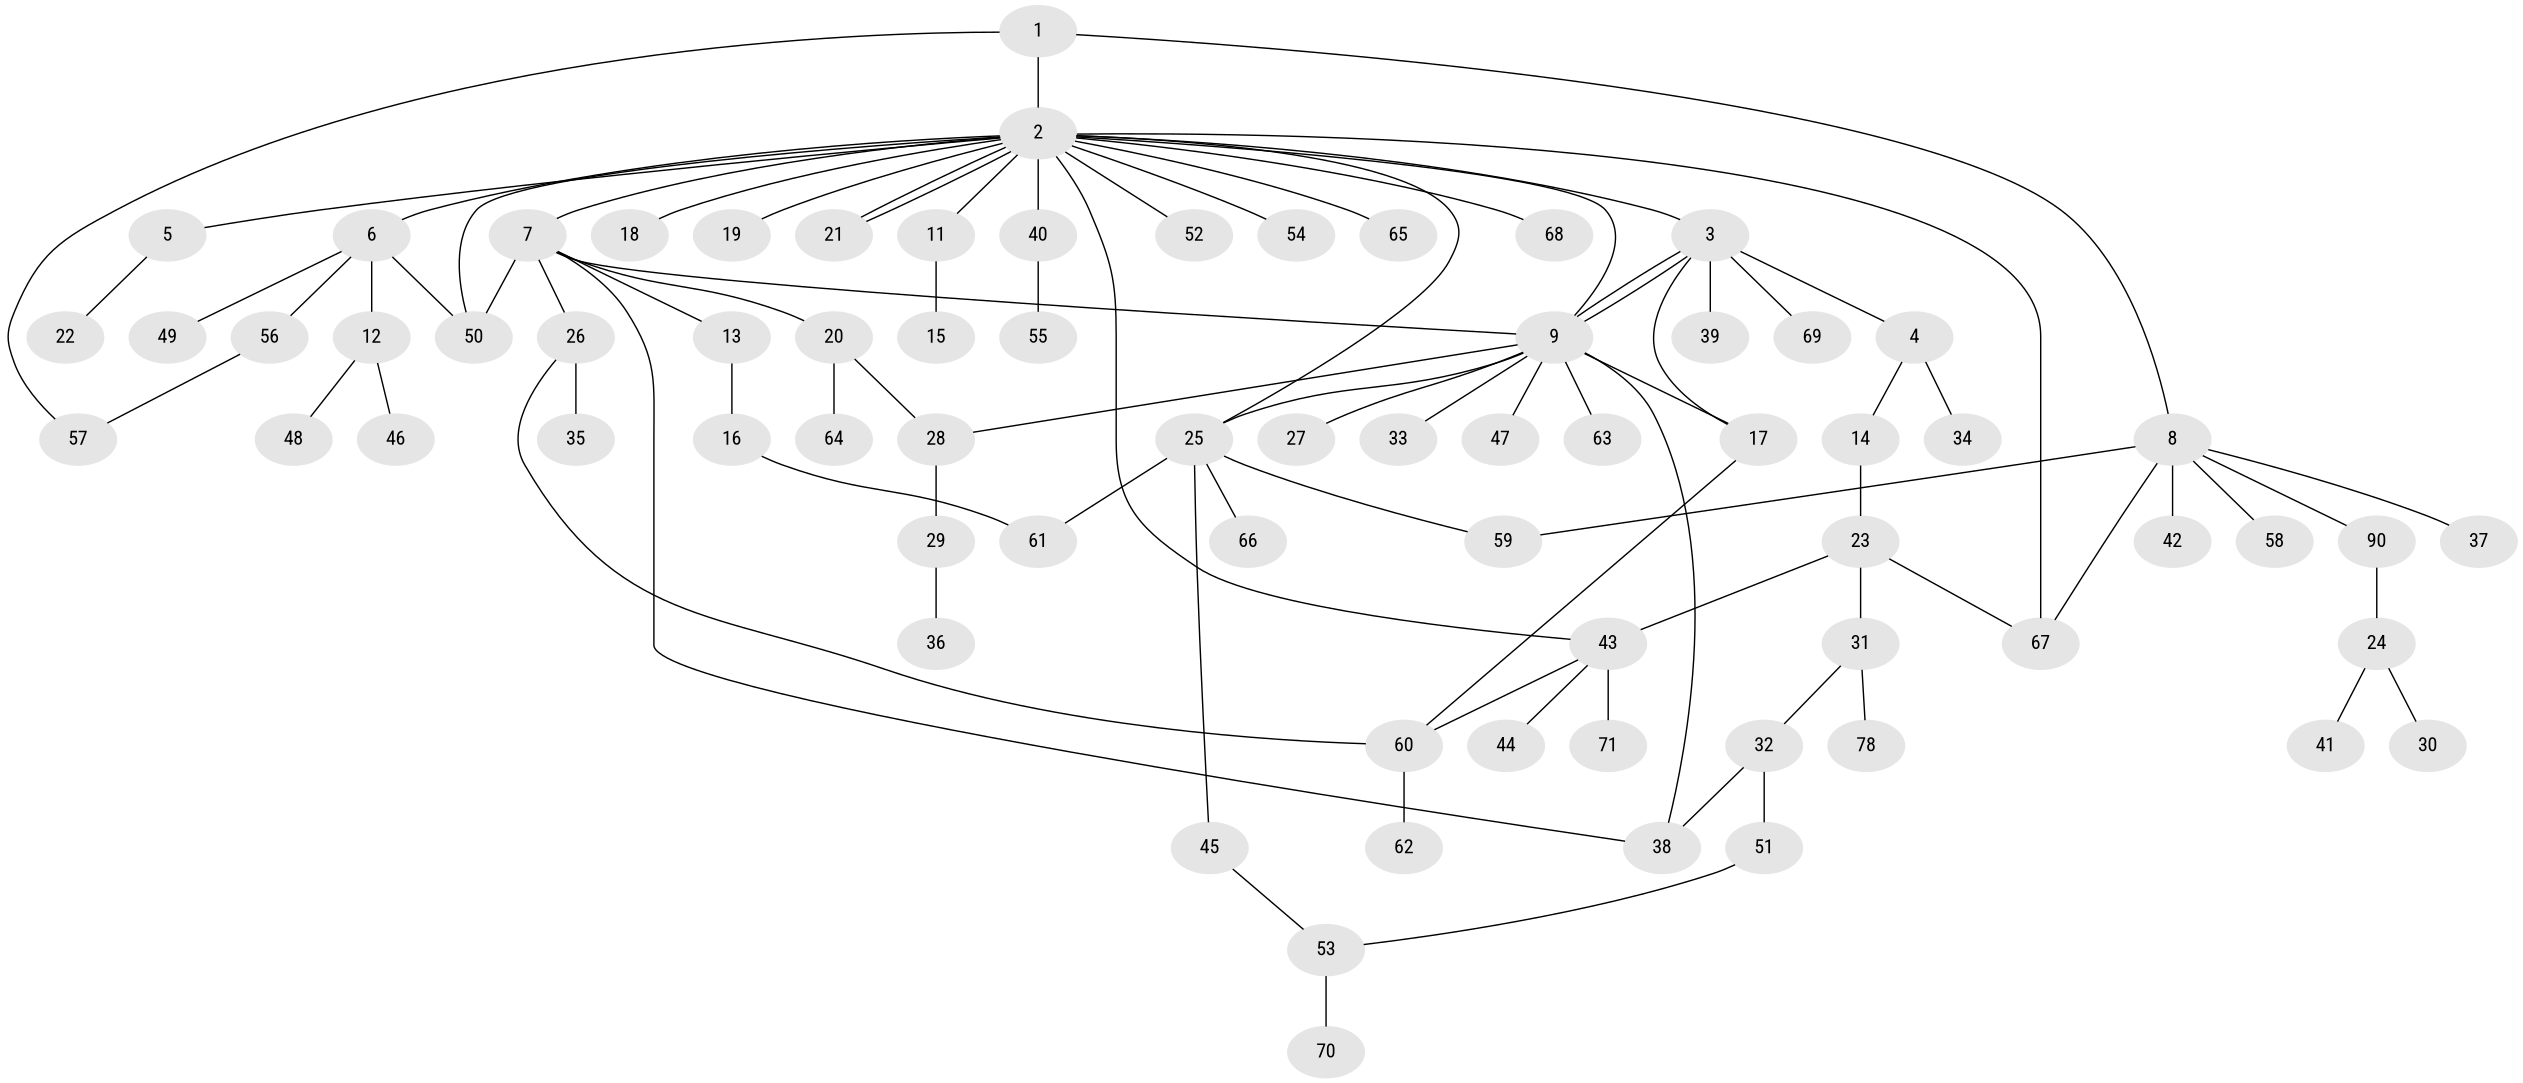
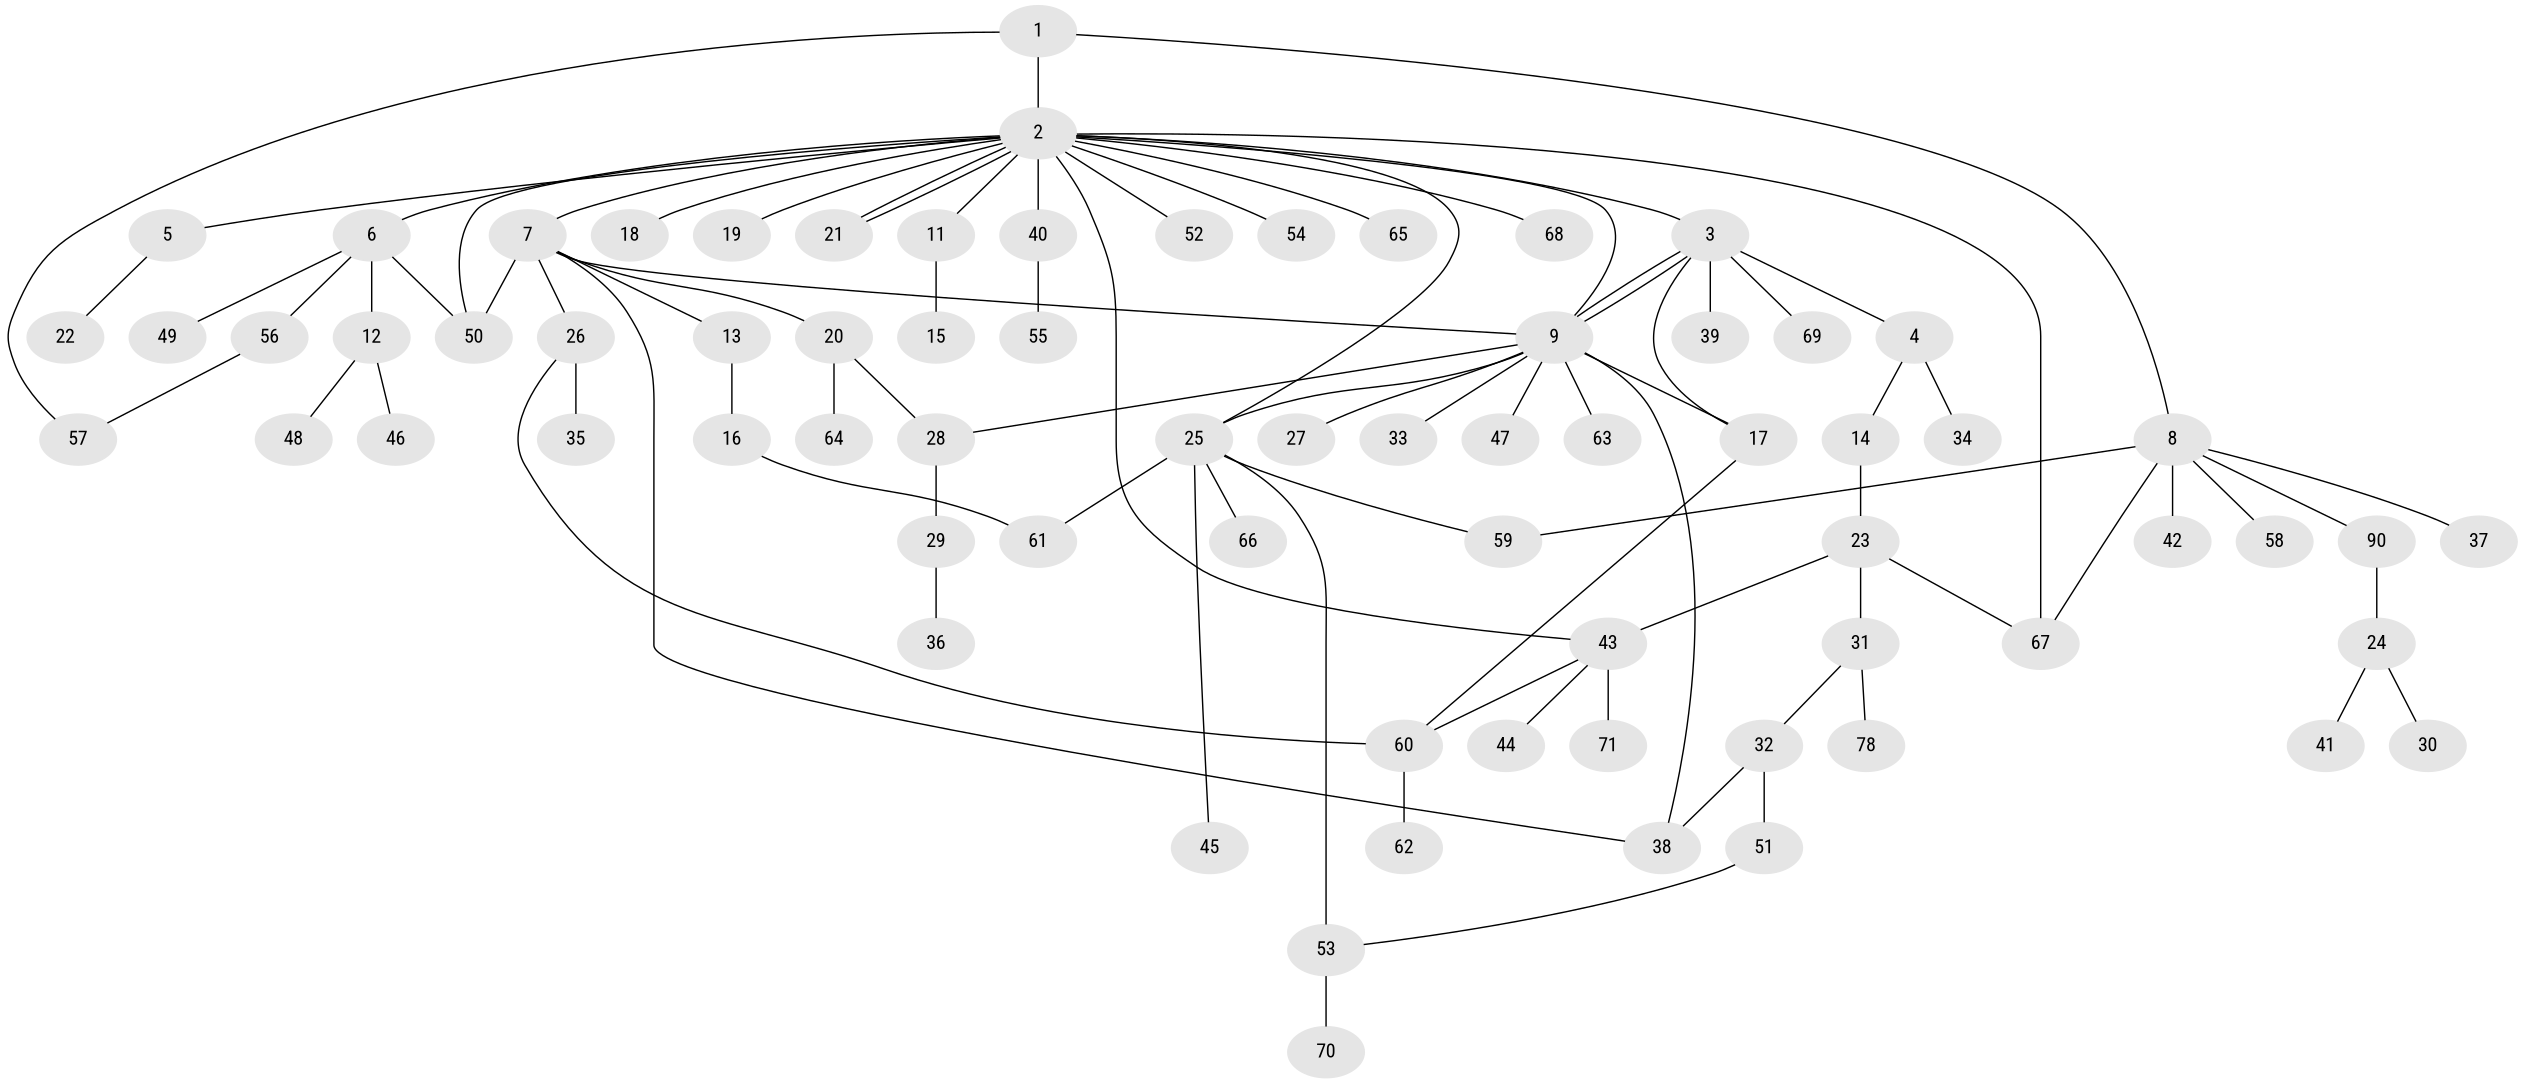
(1268, 899) -> (1326, 669)
